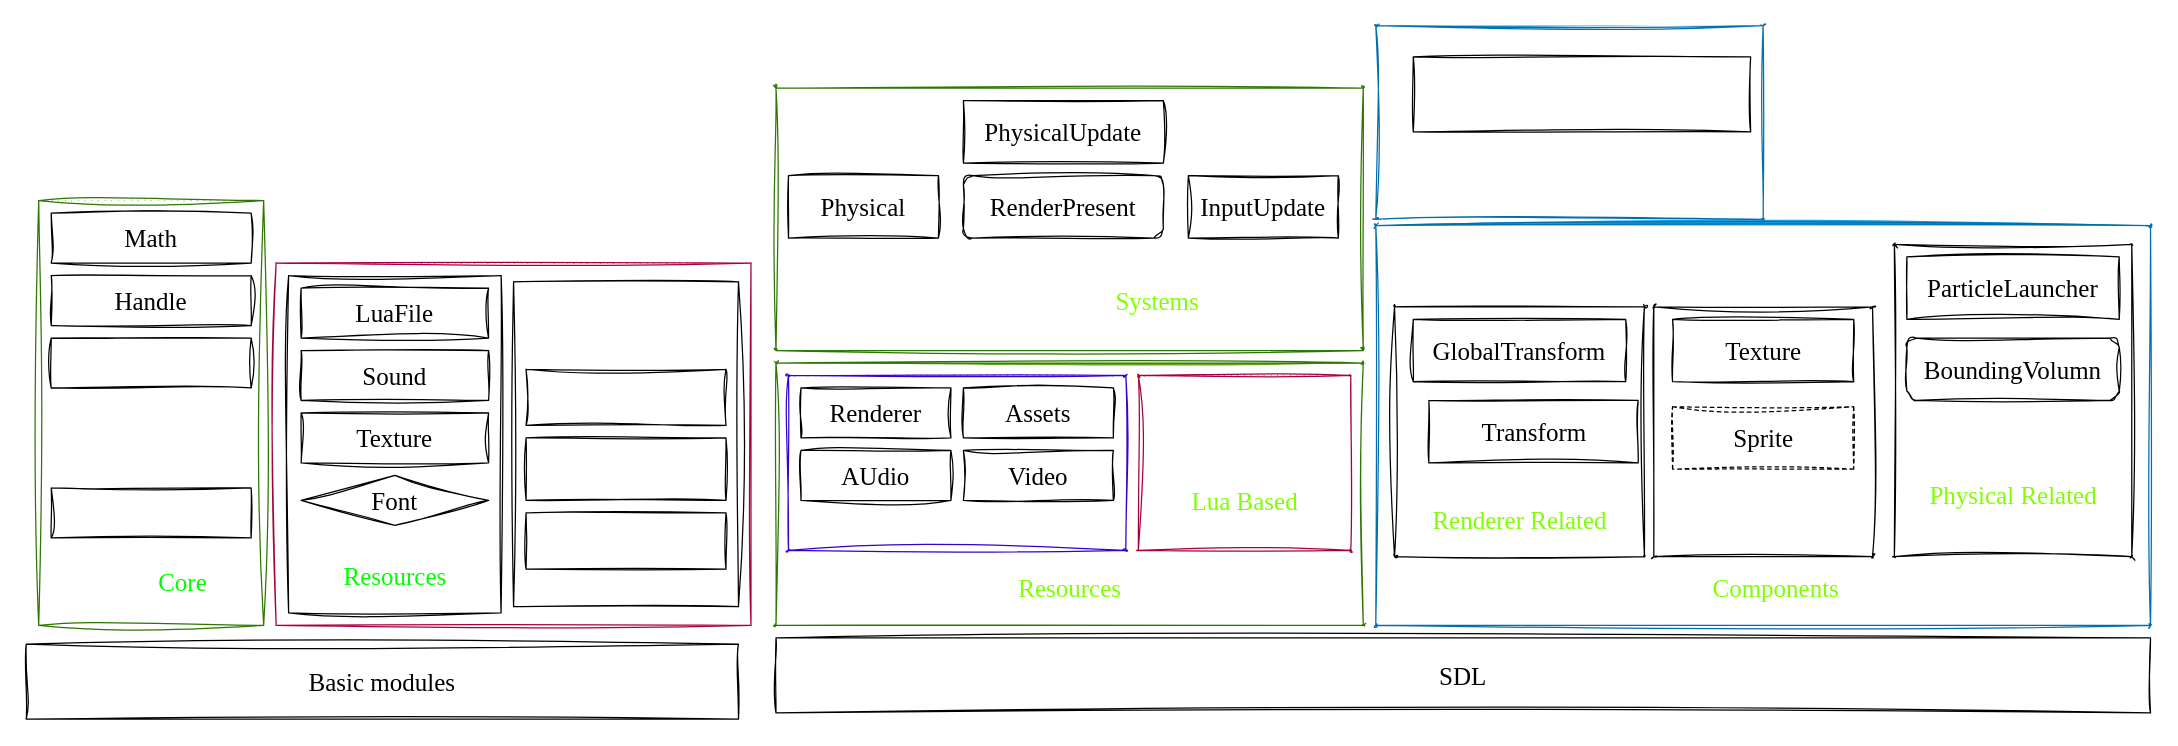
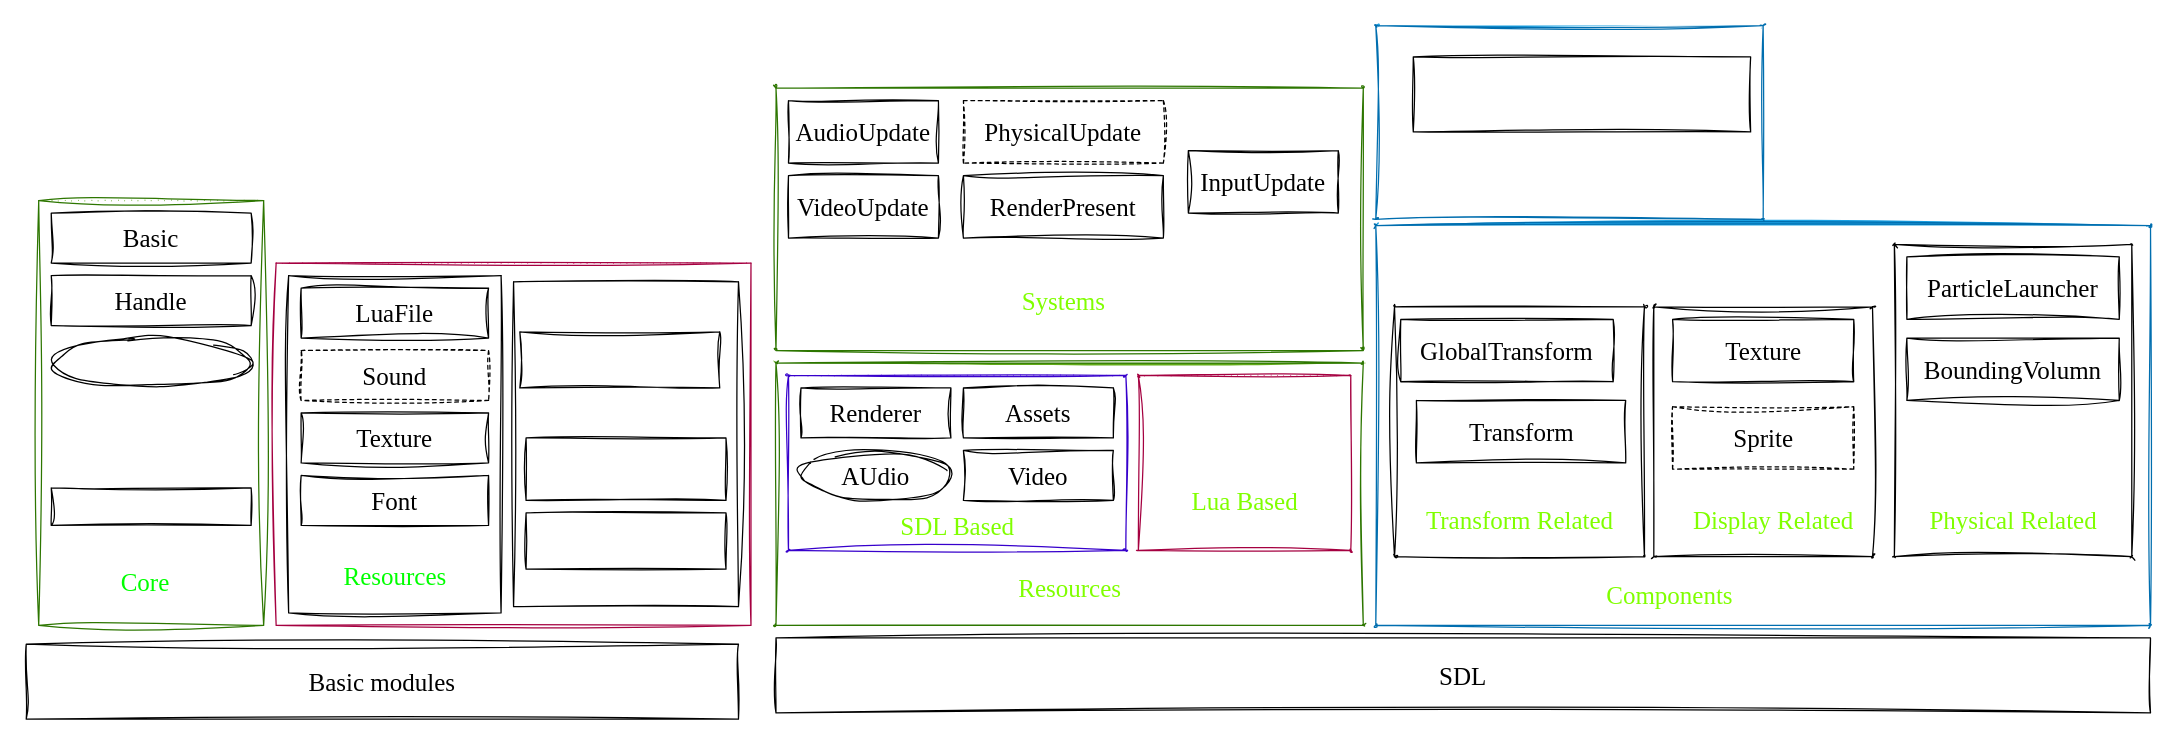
none -> (863, 132)
(1063, 132) -> (1063, 132)
(863, 207) -> (863, 207)
(1063, 207) -> (1063, 207)
(1263, 207) -> (1263, 182)
(151, 238) -> (151, 238)
(1157, 301) -> (1063, 301)
(1519, 351) -> (1507, 351)
(151, 363) -> (151, 363)
(2013, 369) -> (2013, 369)
(394, 376) -> (394, 376)
(626, 398) -> (619, 360)
(1533, 432) -> (1521, 432)
(876, 476) -> (876, 476)
(2013, 494) -> (2013, 519)
(394, 501) -> (394, 501)
(151, 513) -> (151, 507)
(1520, 519) -> (1520, 519)
none -> (1773, 519)
none -> (957, 526)
(182, 582) -> (144, 582)
(1776, 588) -> (1669, 594)
